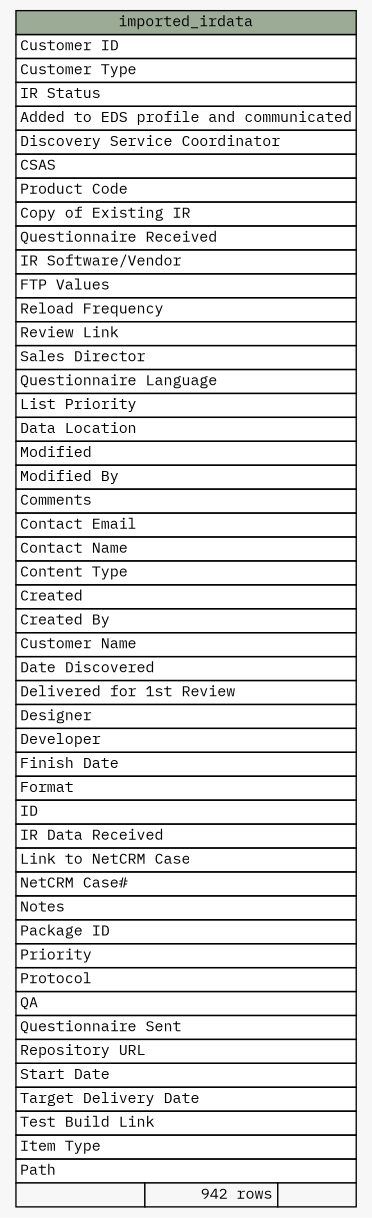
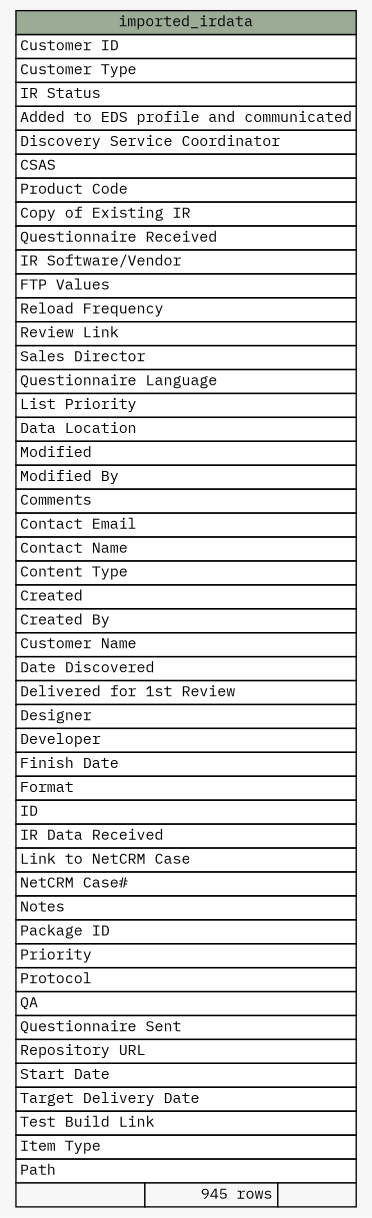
(237, 1194) -> (237, 1194)
